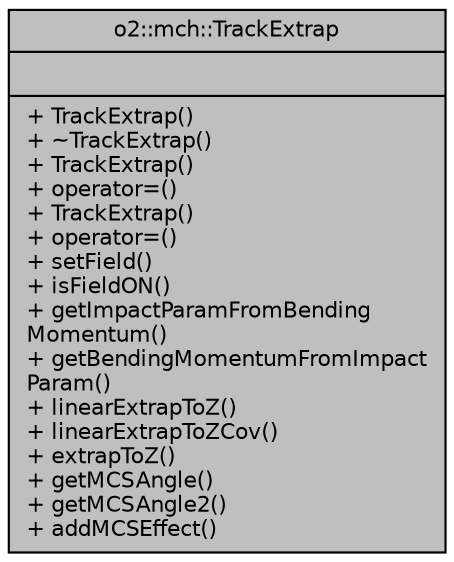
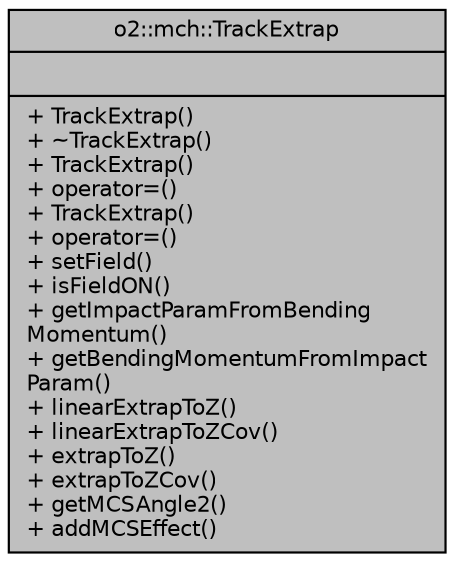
(120, 481) -> (122, 481)
